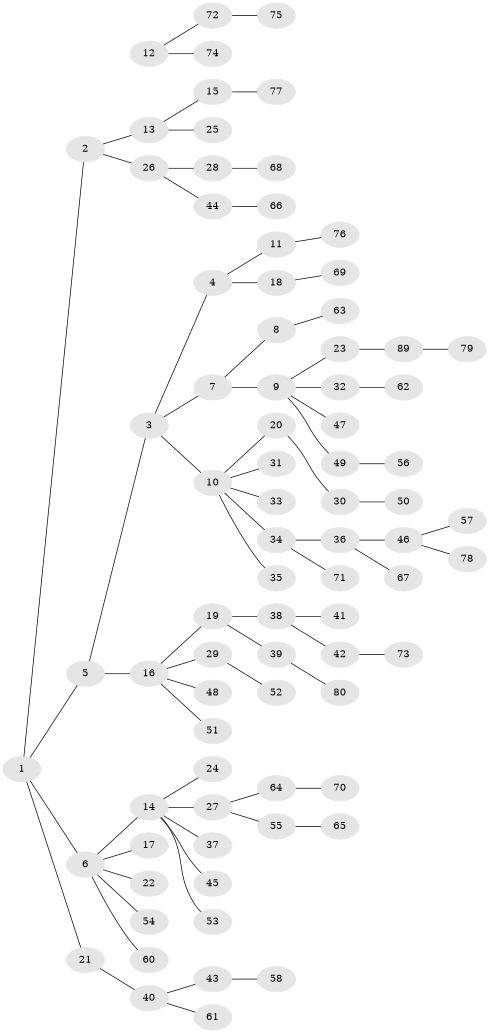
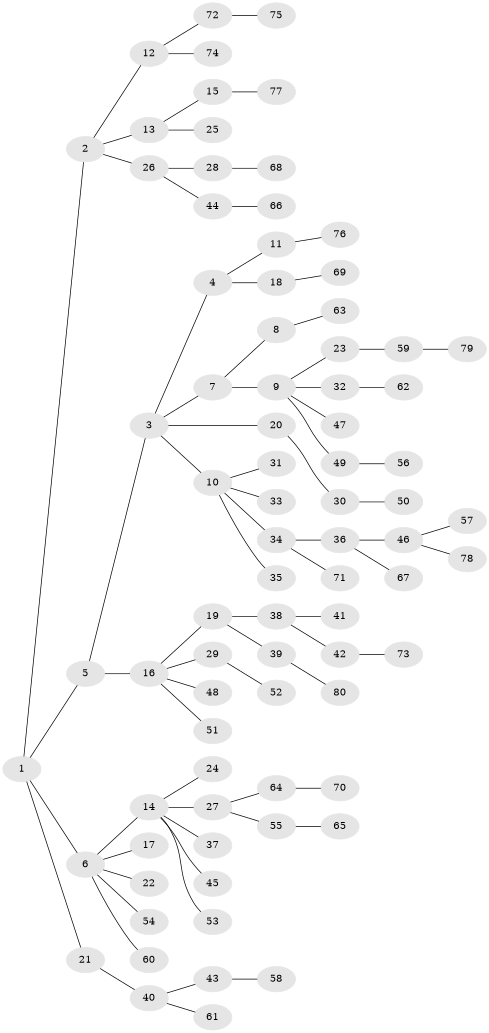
none -> (117, 101)
(404, 349) -> (404, 349)
(245, 454) -> (213, 426)
